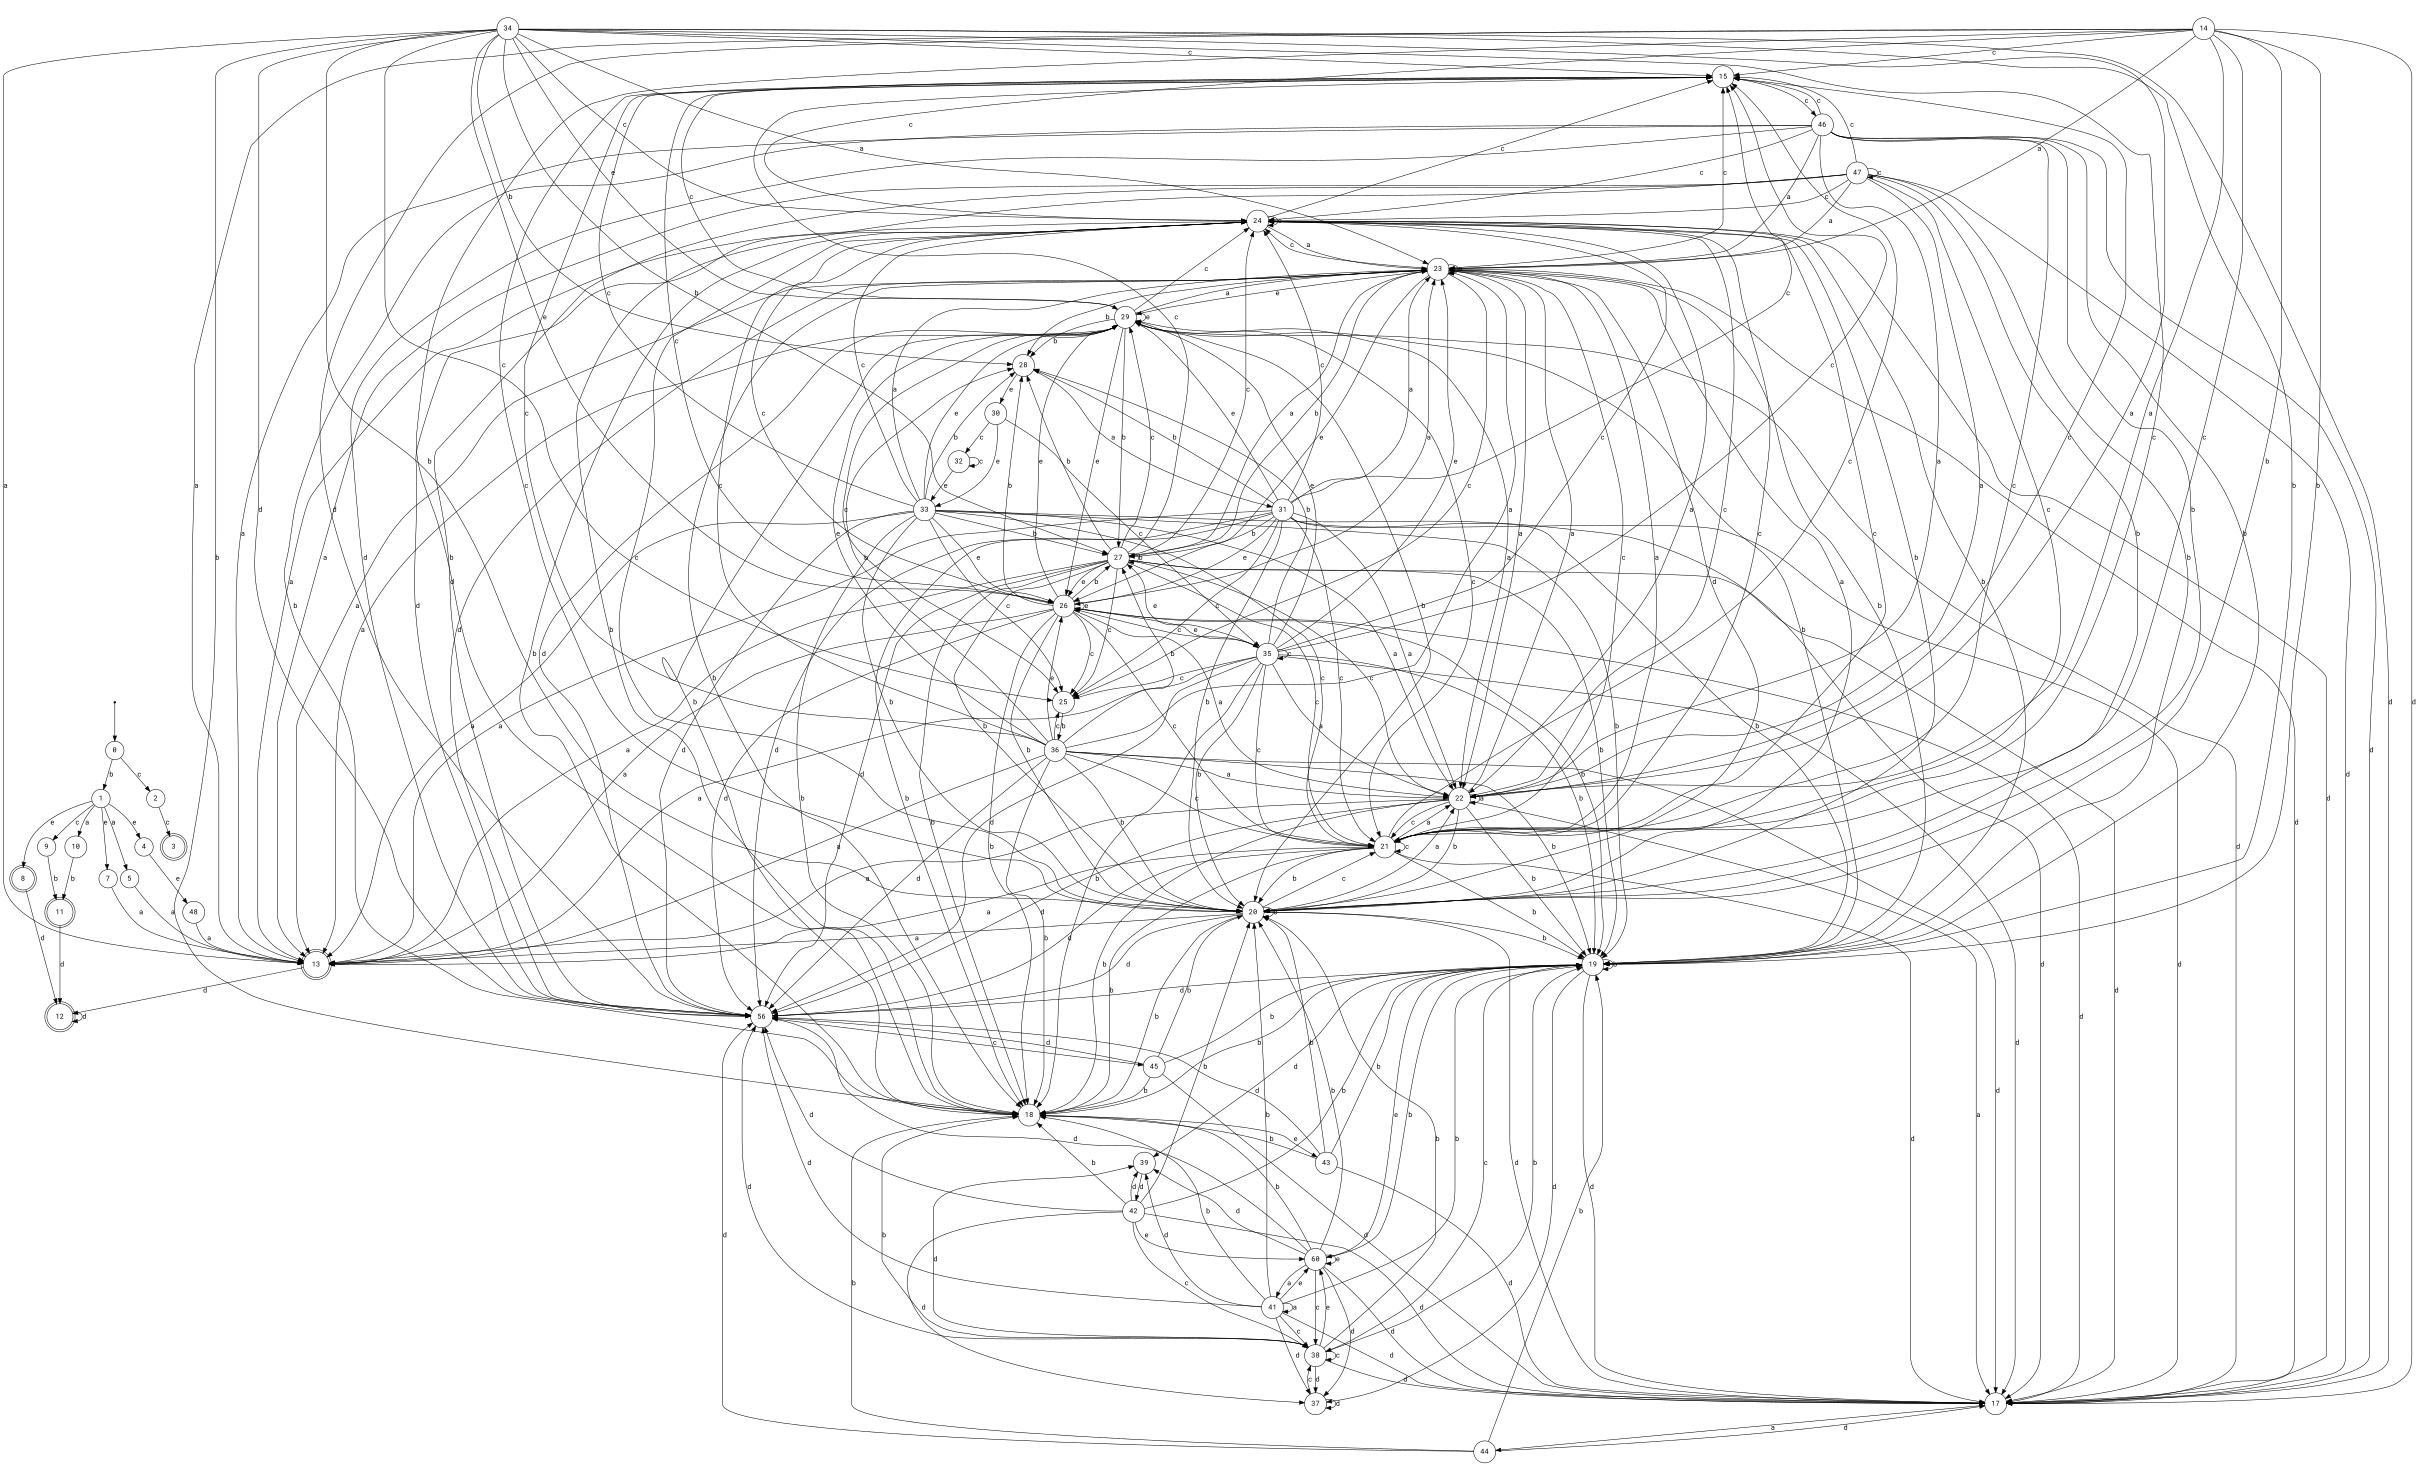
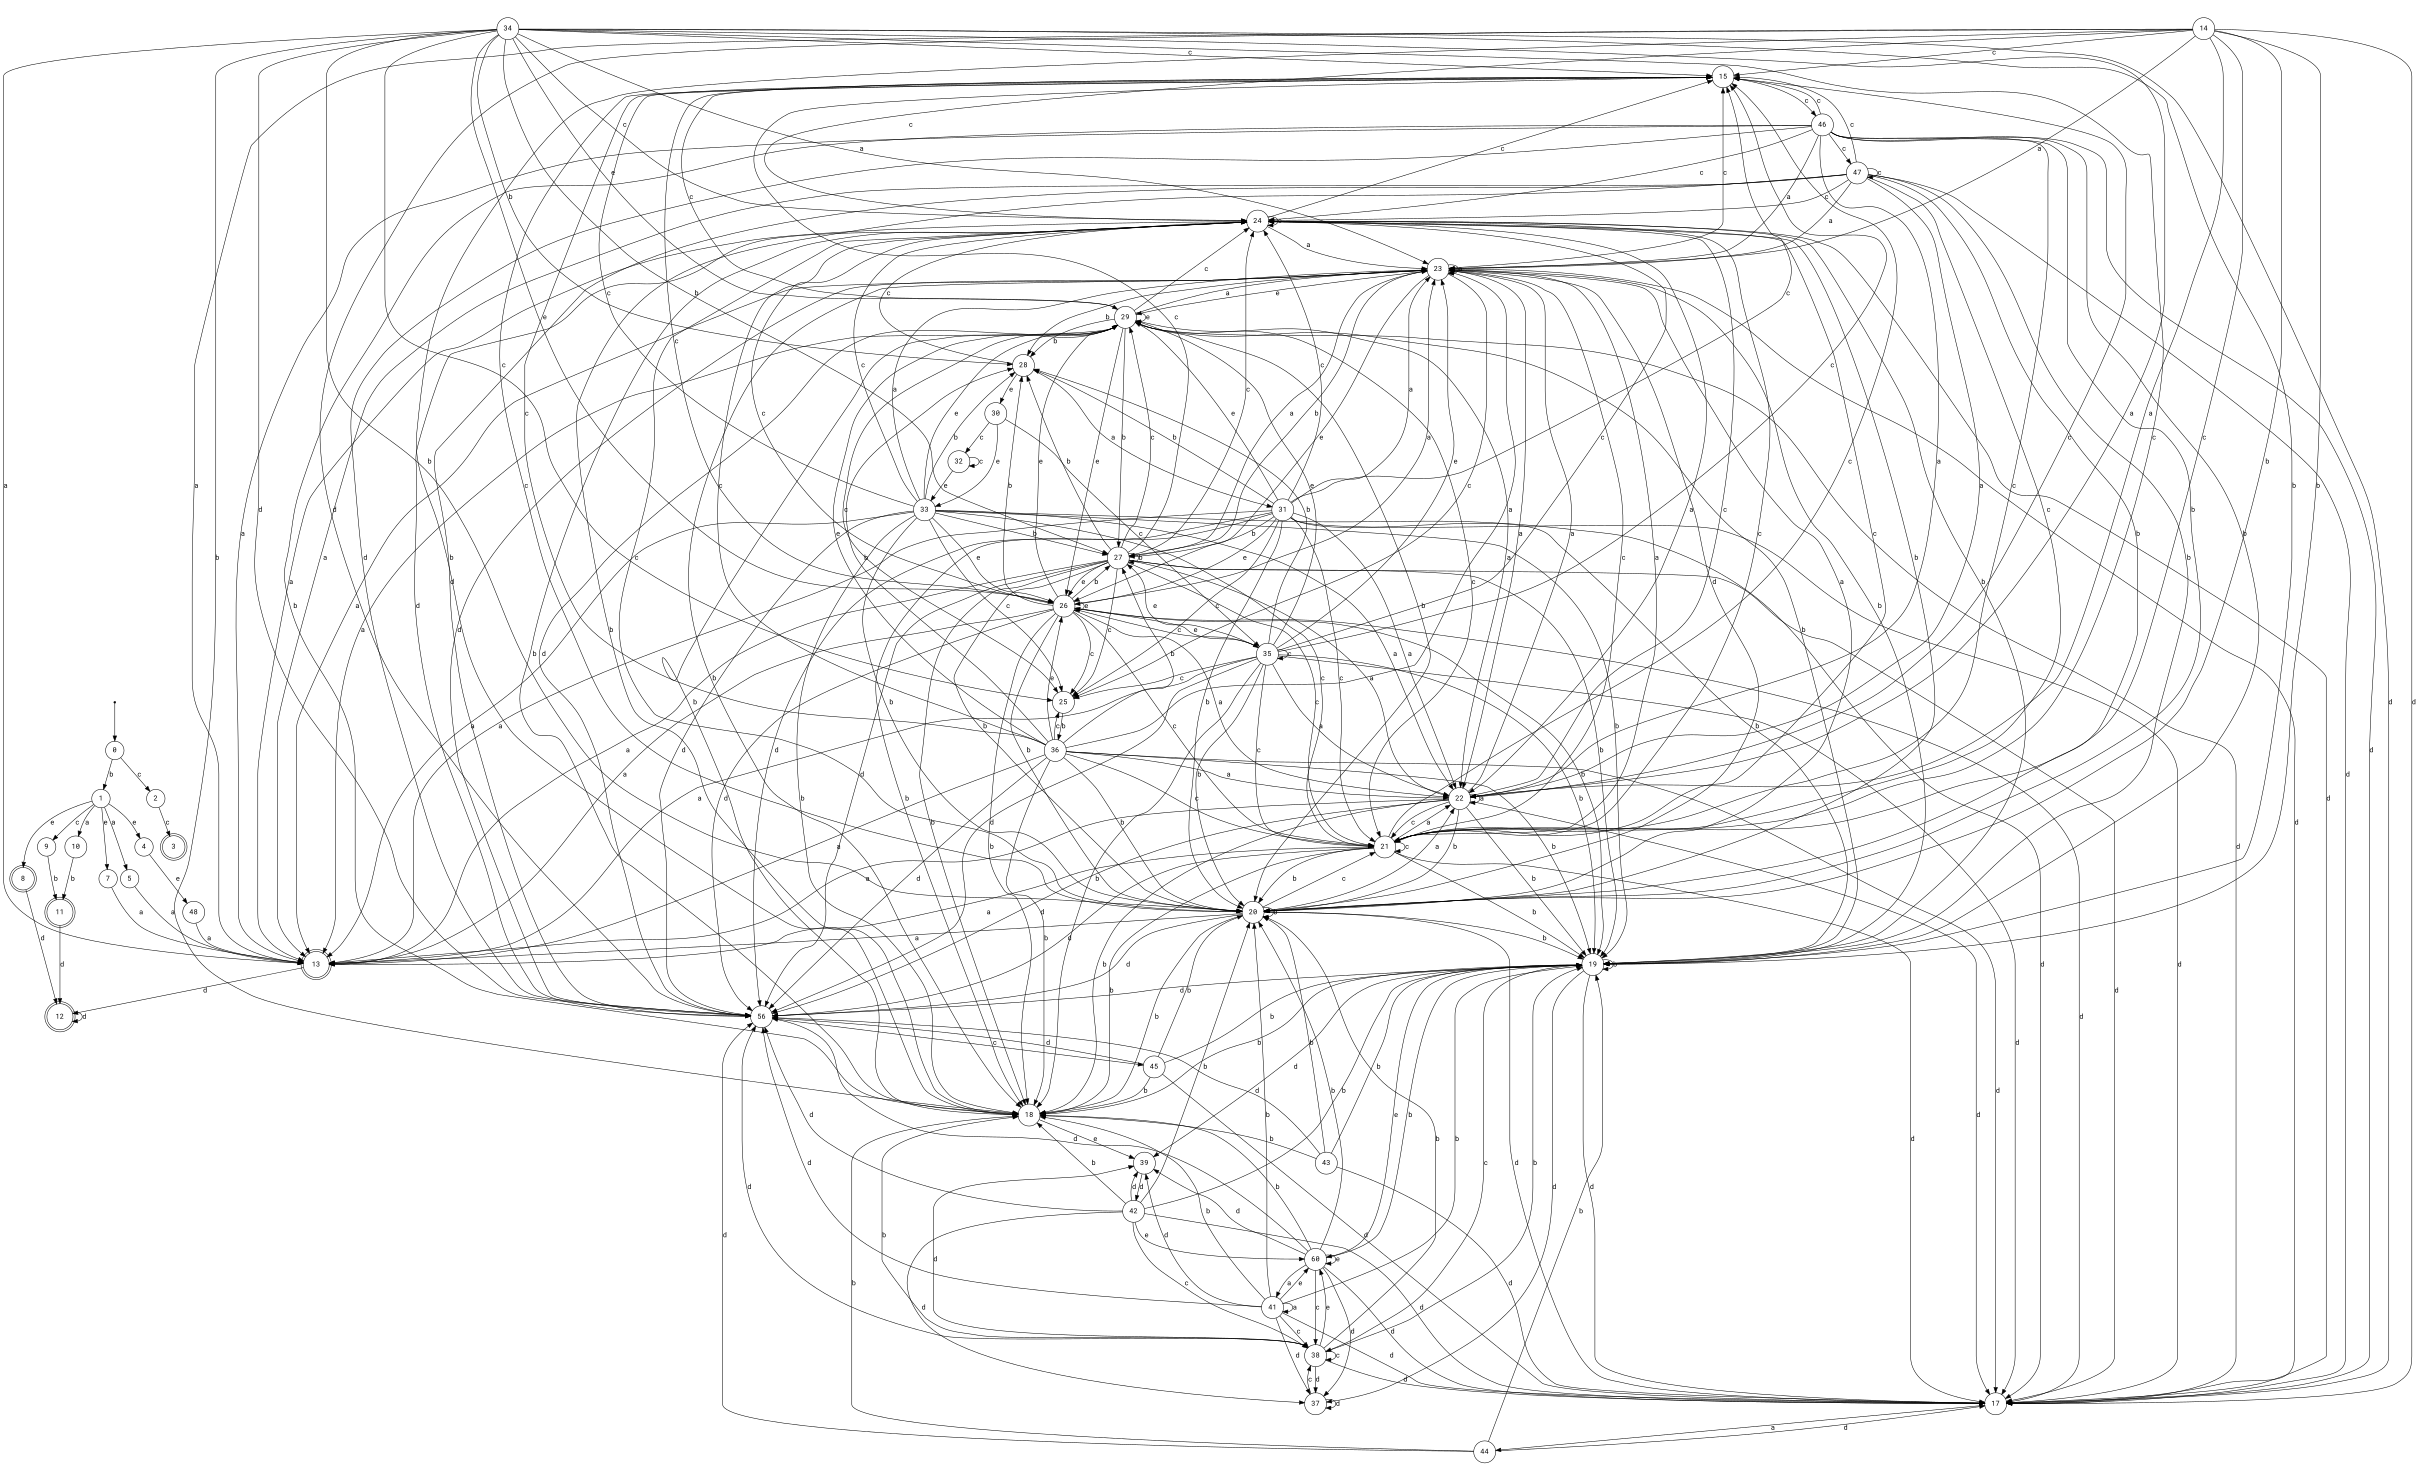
none -> (1838, 147)
(1316, 256) -> (976, 250)
(1372, 678) -> (1372, 678)
(1979, 1115) -> (1979, 1115)
(1173, 1121) -> (1084, 1138)
